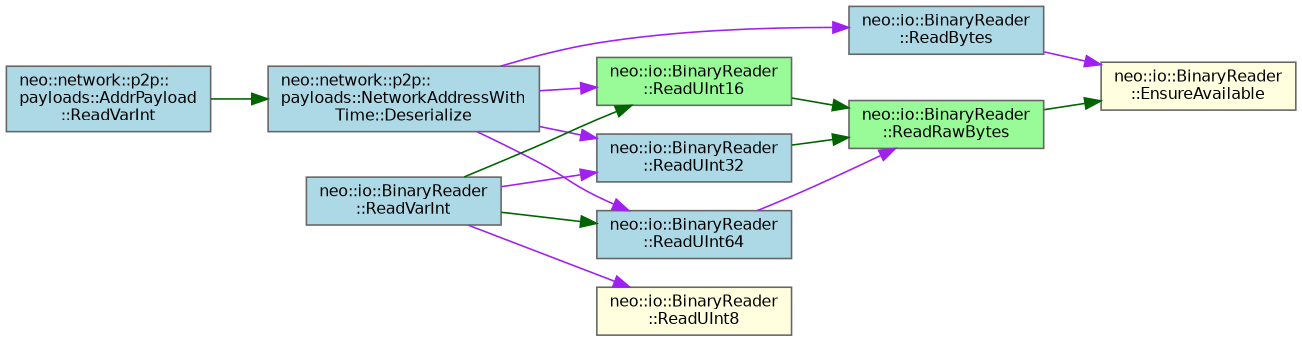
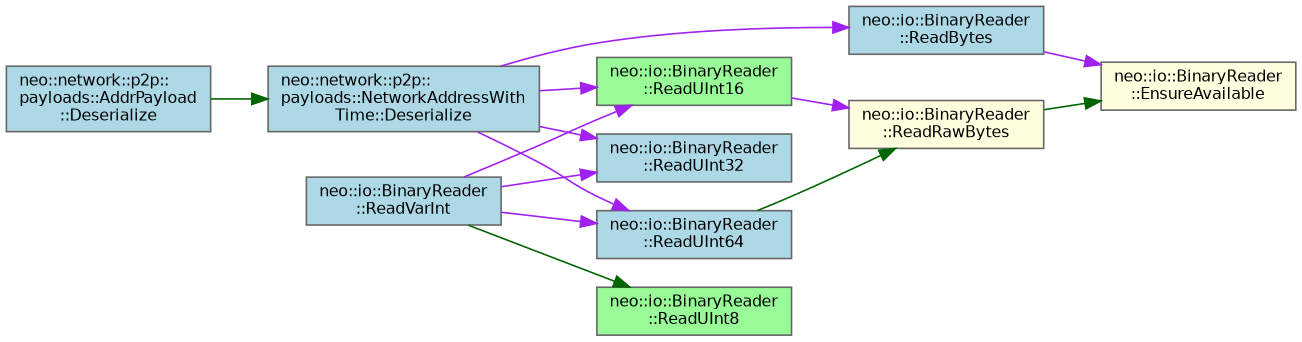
(109, 99) -> (109, 99)
(812, 102) -> (812, 102)
(946, 124) -> (946, 124)
(812, 142) -> none
(541, 145) -> (541, 145)
(819, 184) -> (819, 184)
(541, 217) -> (541, 217)
(541, 253) -> (541, 253)
(694, 311) -> (694, 311)
